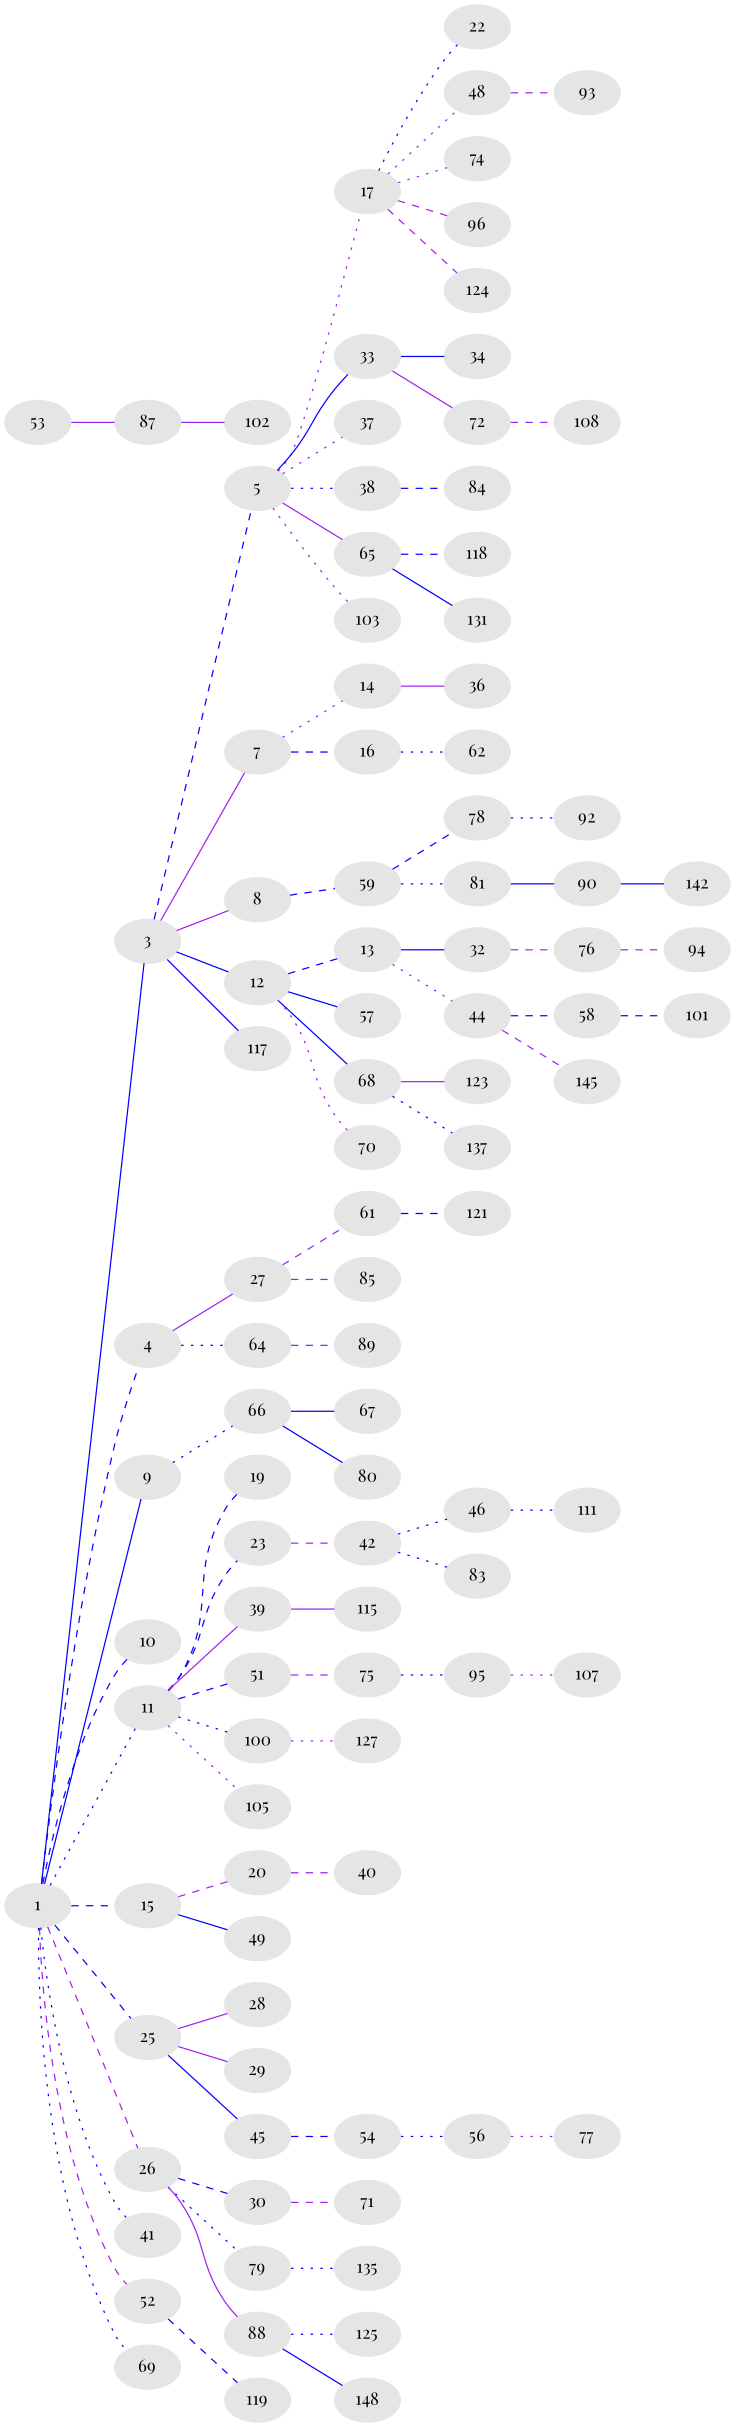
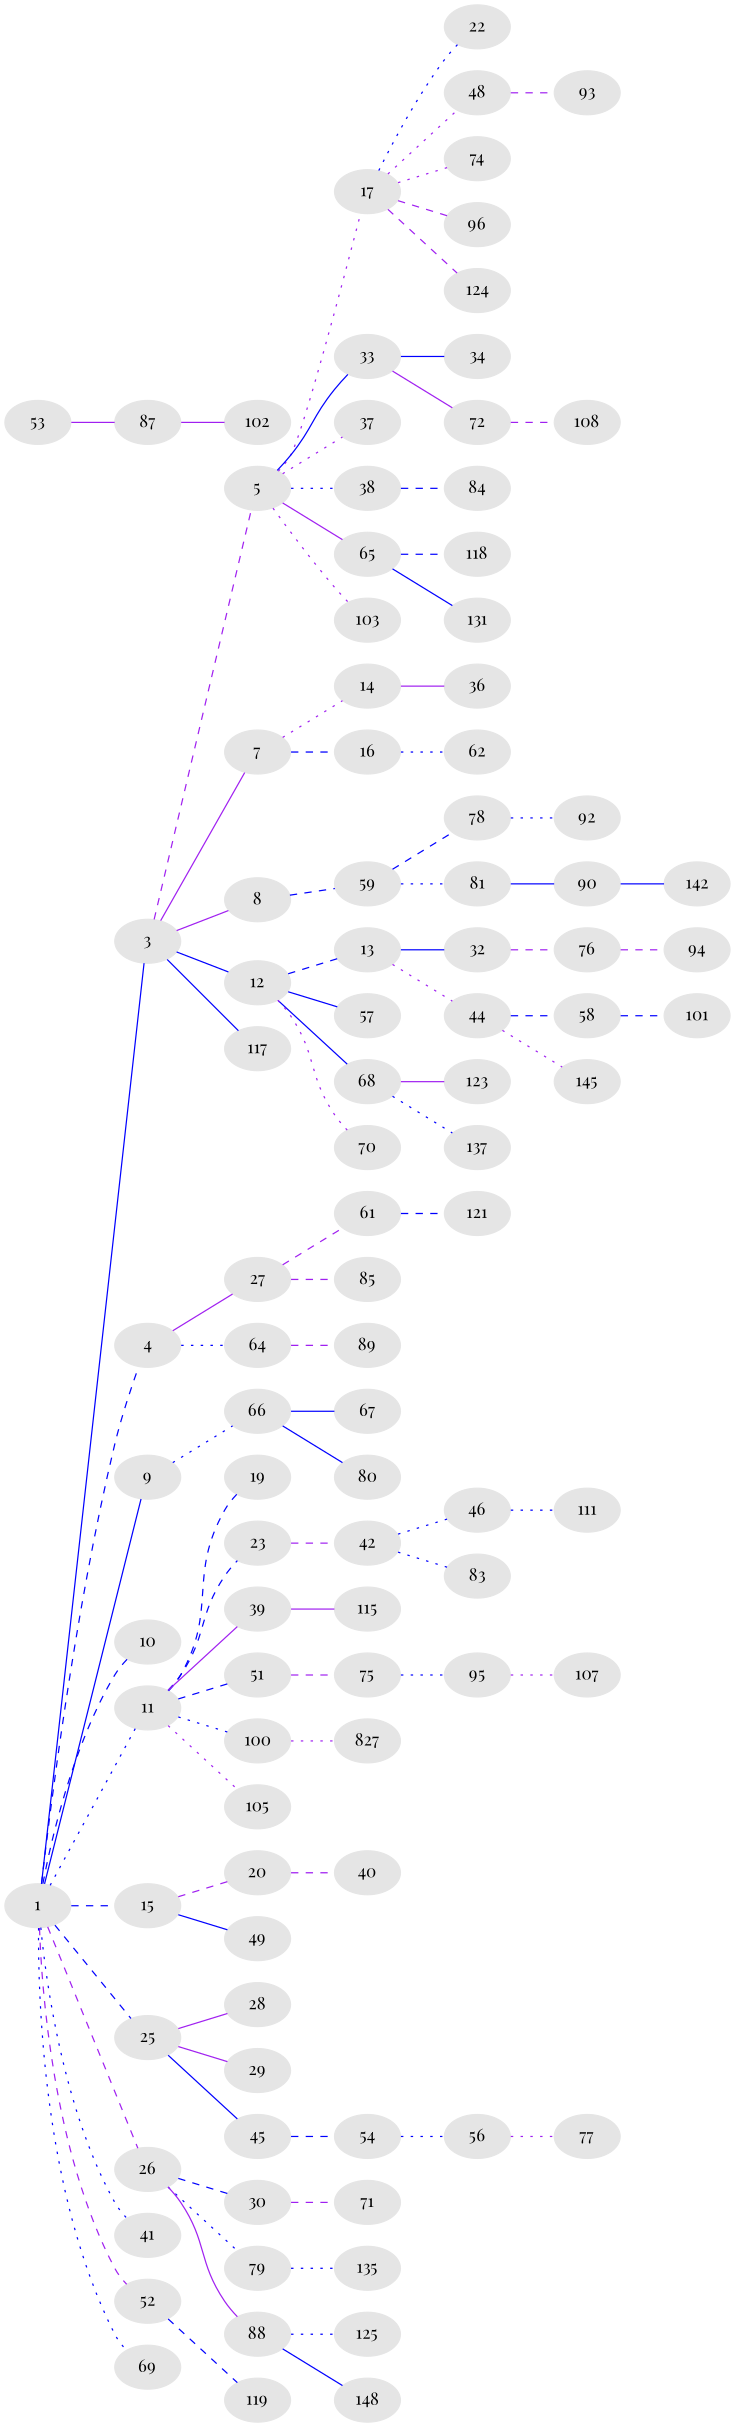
(203, 715) -> (203, 715)
(532, 1049) -> (532, 1049)
(367, 1741) -> (367, 1741)
